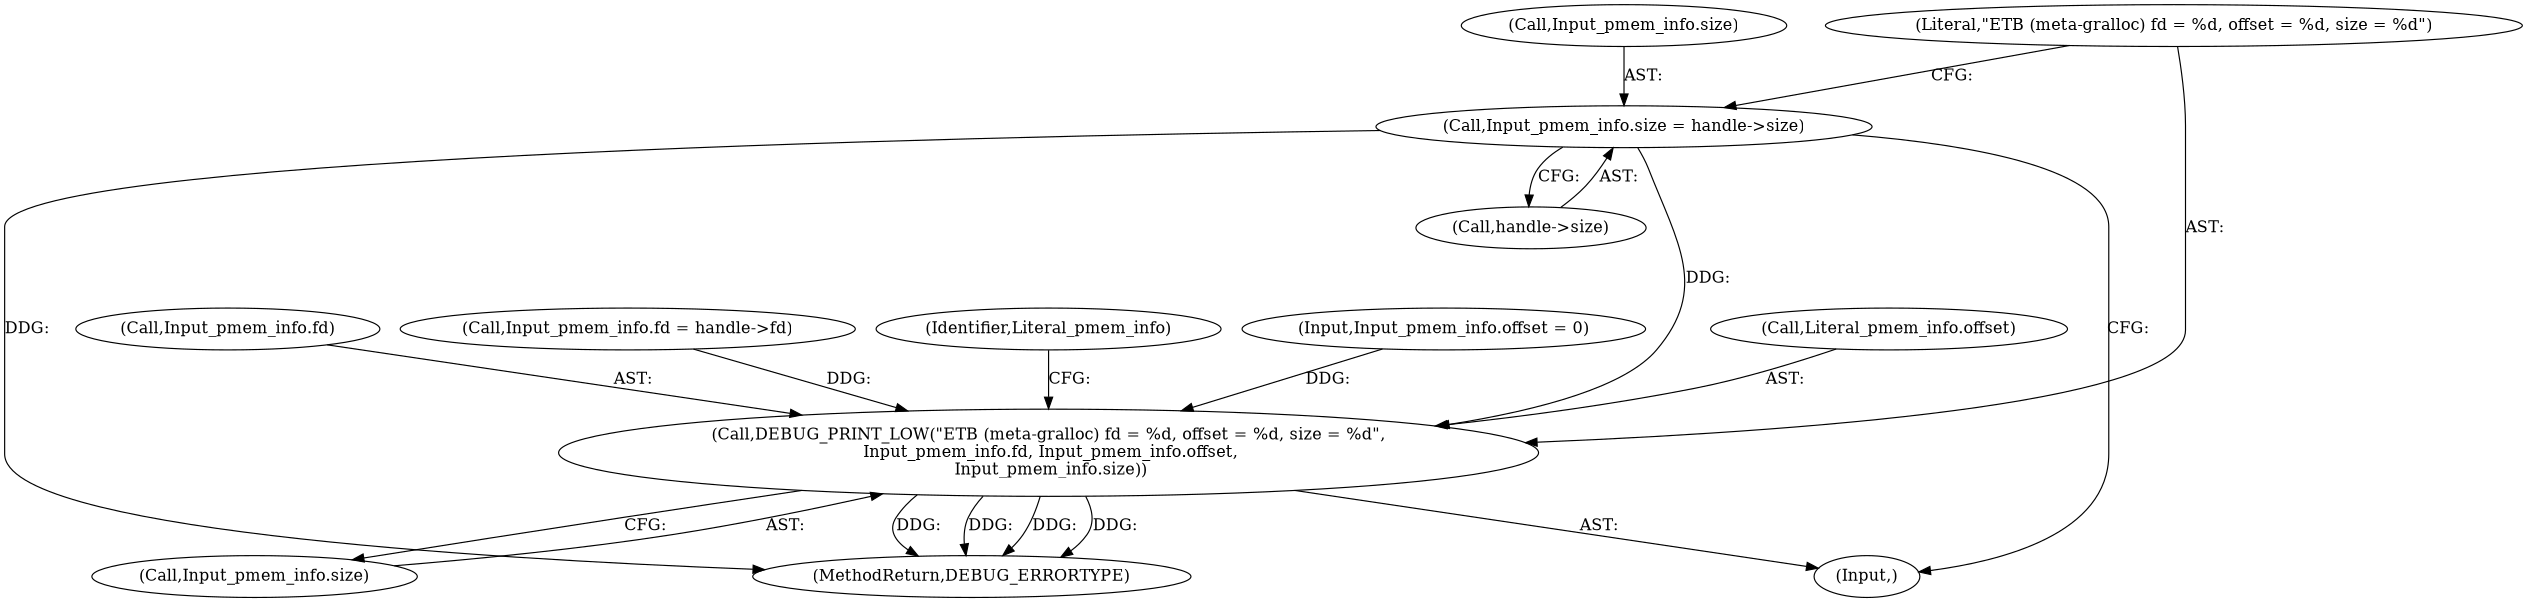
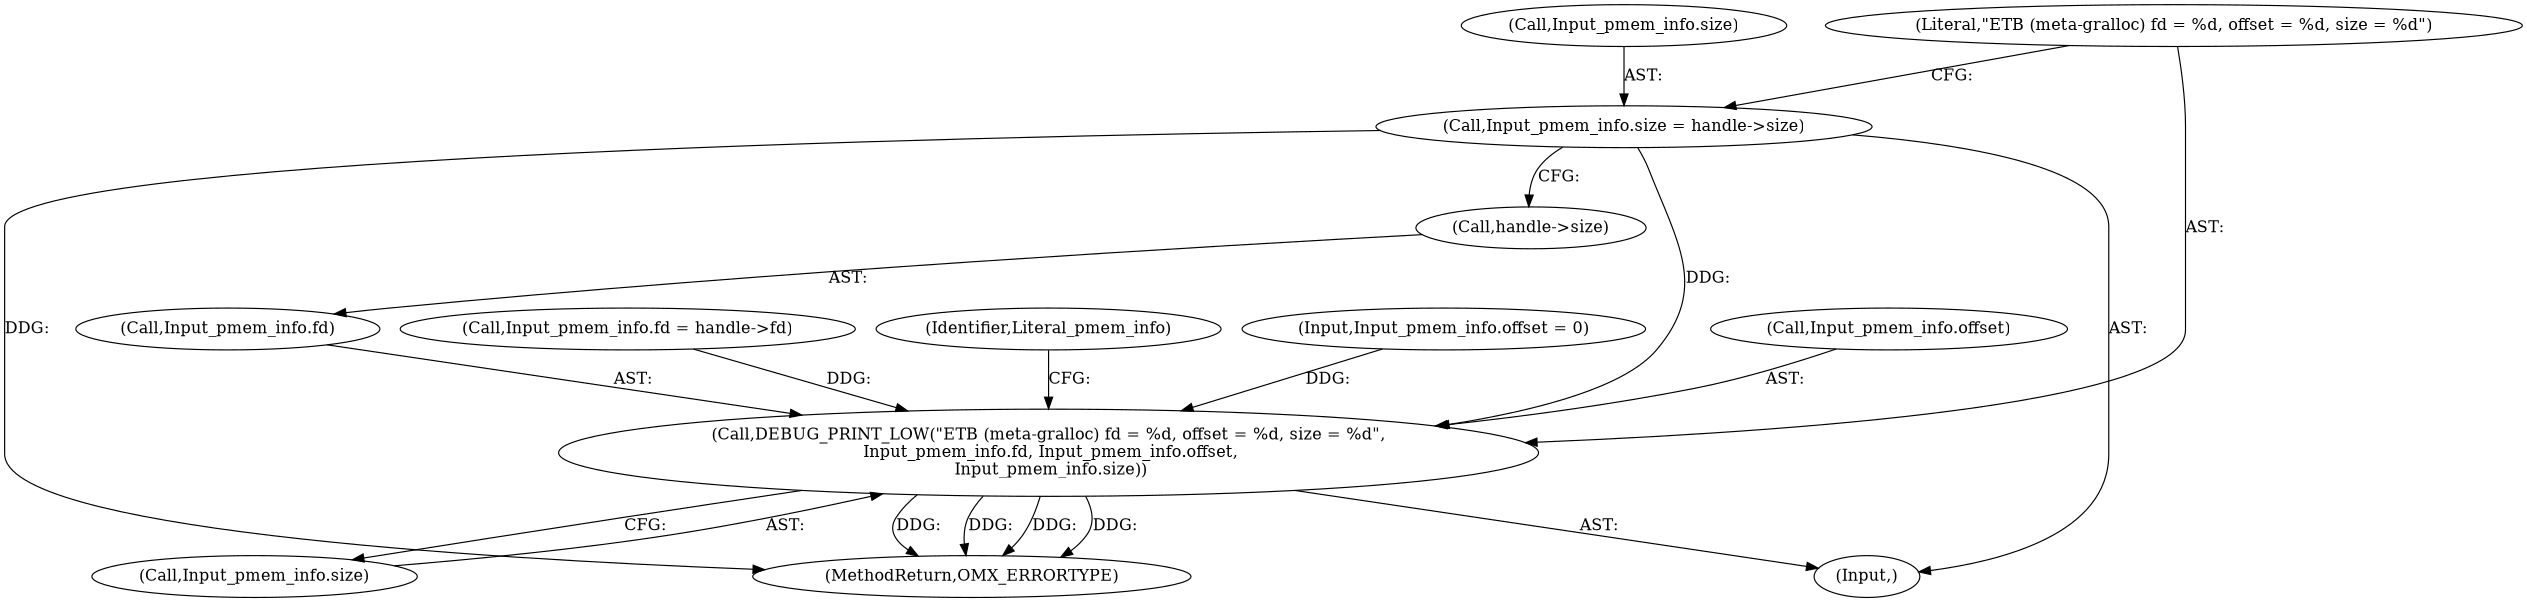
(1587, 185) -> (884, 268)
(1889, 329) -> (1889, 329)
(2131, 329) -> (2131, 329)
(972, 577) -> (972, 577)
